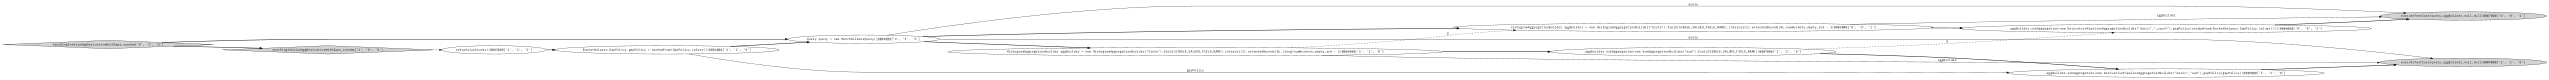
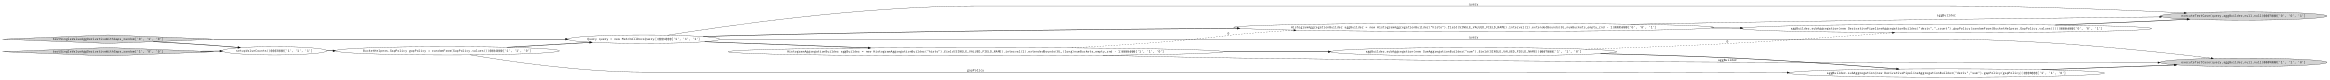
(217, 47) -> (196, 44)
(436, 50) -> (210, 51)
